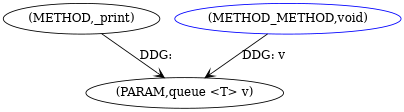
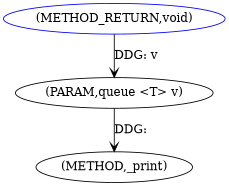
(288, 19) -> (114, 19)
(129, 53) -> (114, 126)
